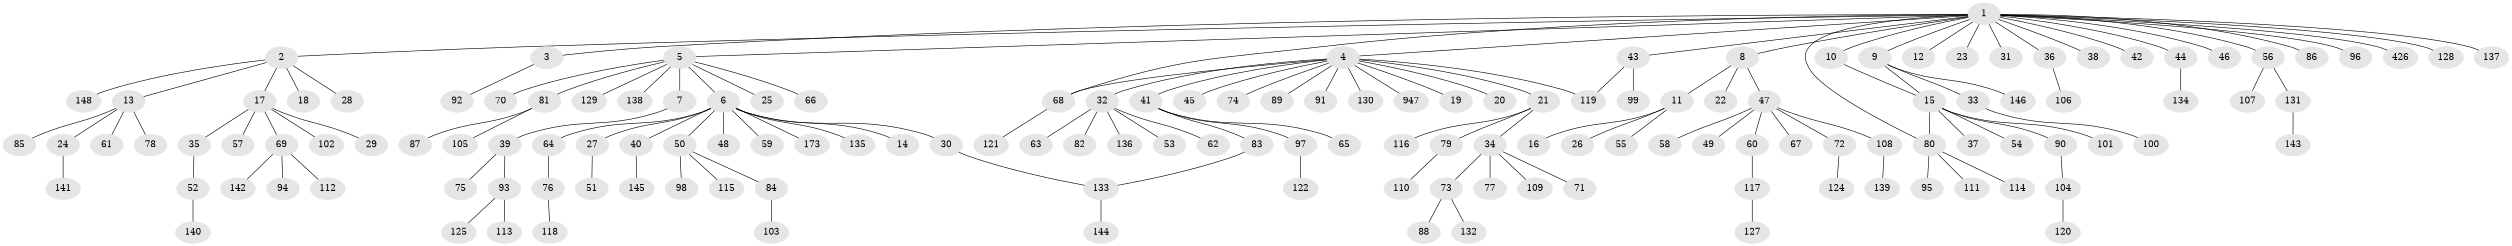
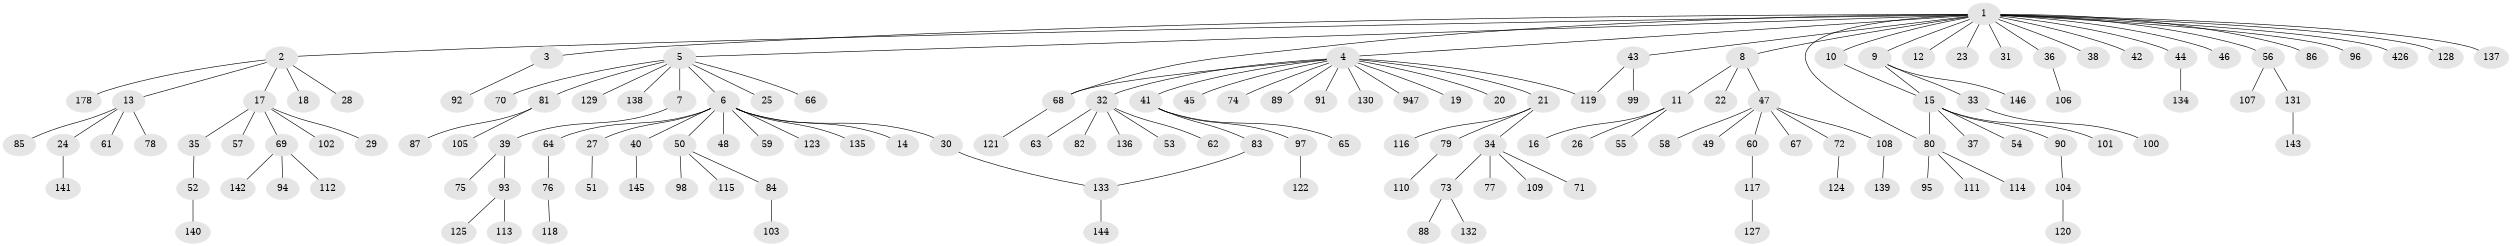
(84, 101) -> (84, 101)
(812, 145) -> (812, 145)
